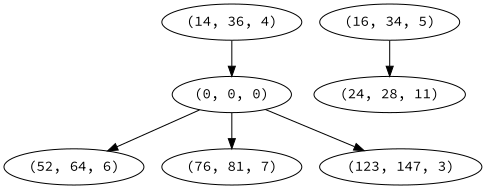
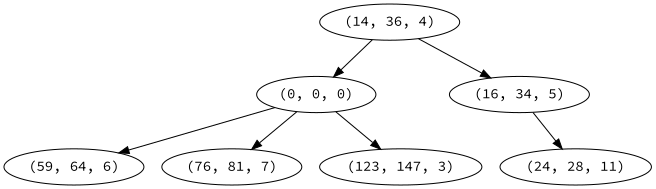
none -> (450, 56)
(74, 167) -> (74, 167)
